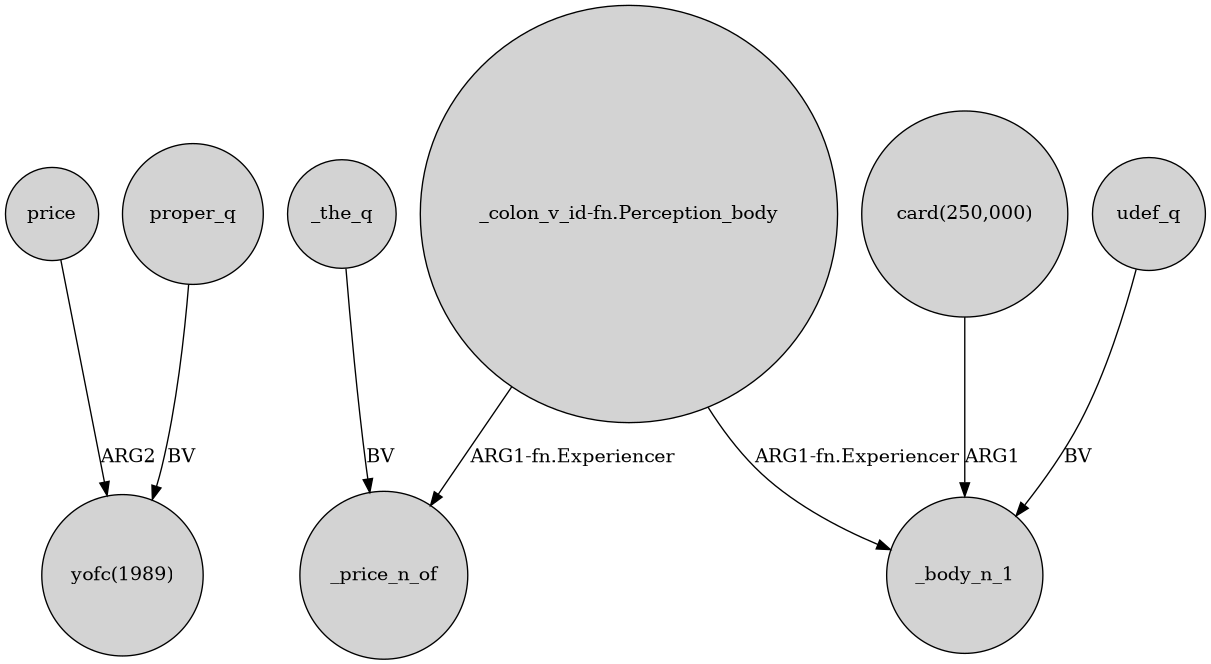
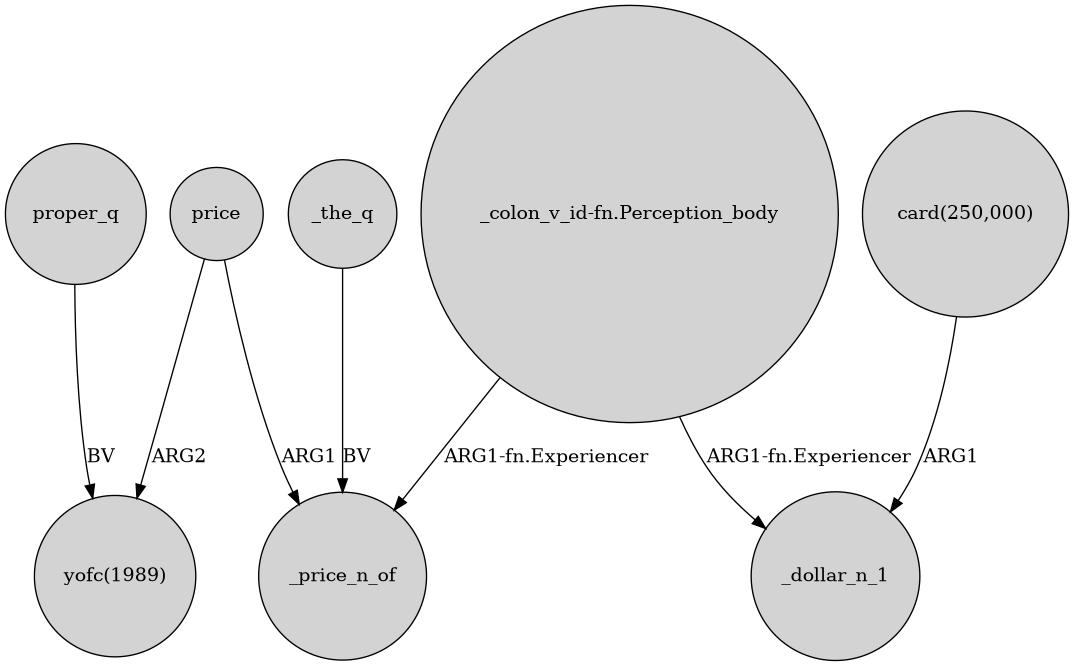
(1149, 214) -> none
none -> (252, 378)
(965, 575) -> (836, 576)
